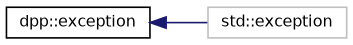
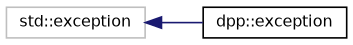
(187, 23) -> (182, 23)
